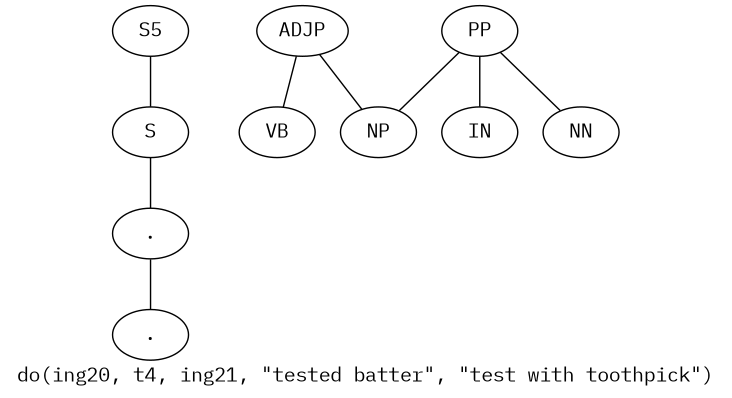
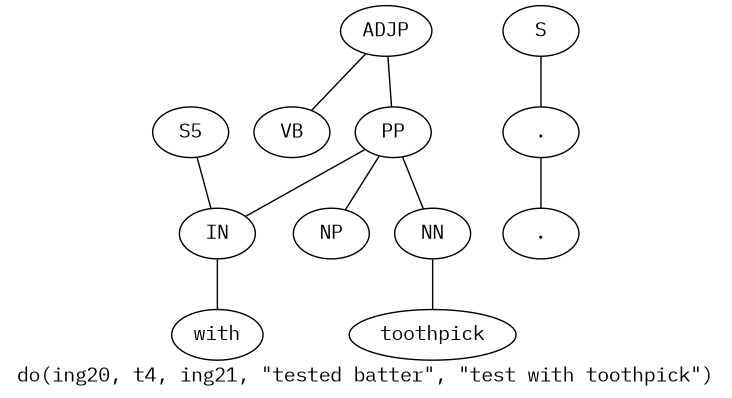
(151, 82) -> (204, 183)
(341, 82) -> (390, 82)
none -> (217, 335)
none -> (433, 335)
